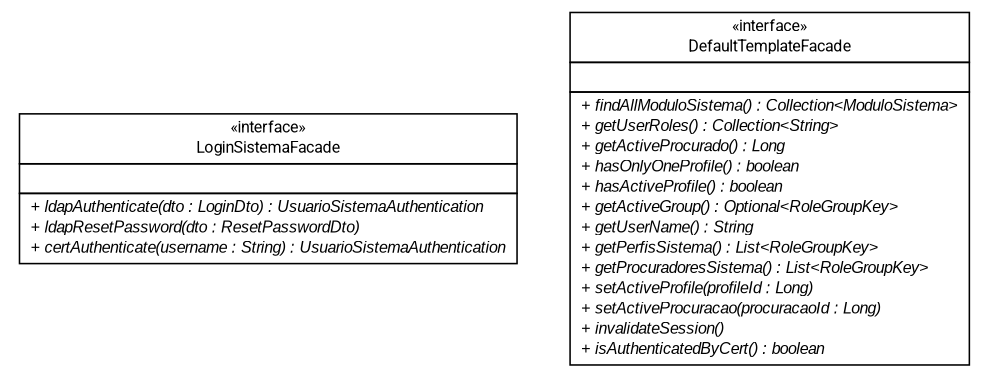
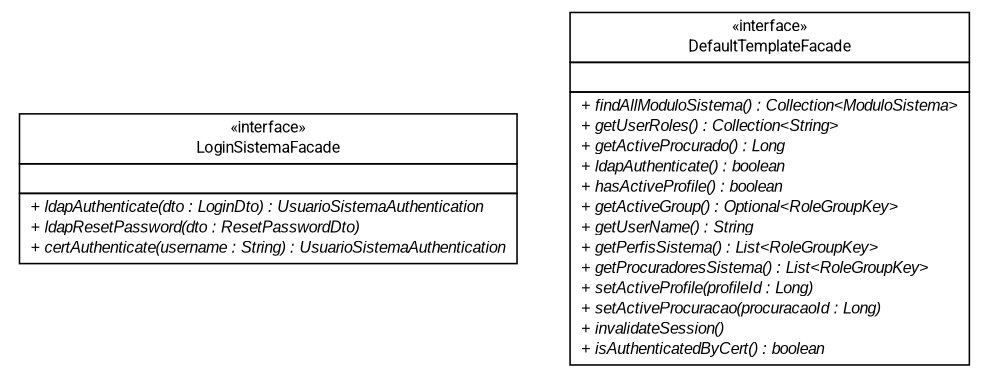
(690, 167) -> (683, 167)
